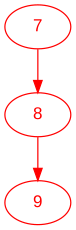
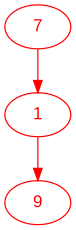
(38, 115) -> (38, 115)
